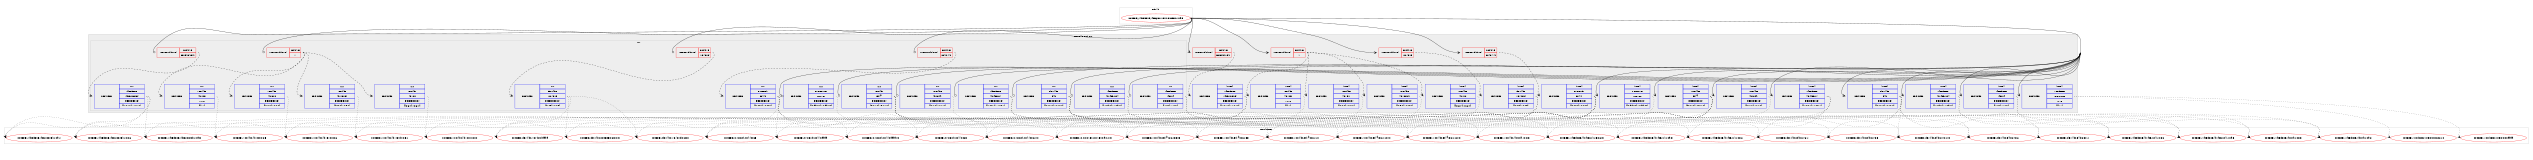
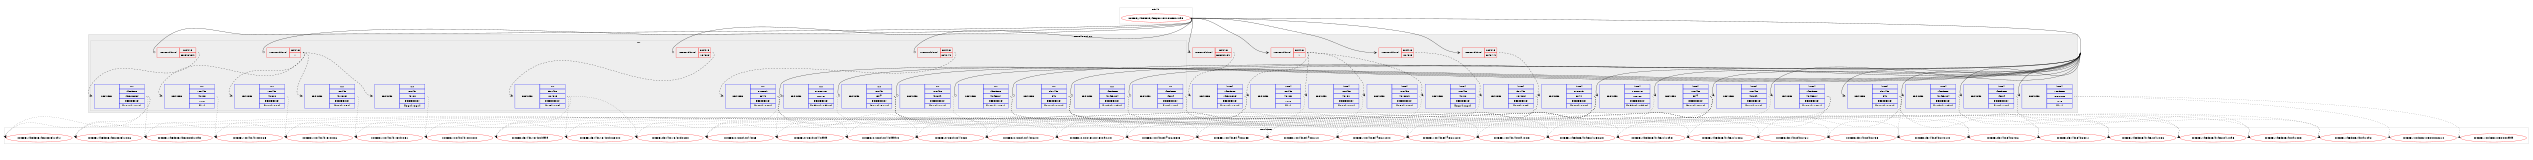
(600, 138) -> (600, 138)
